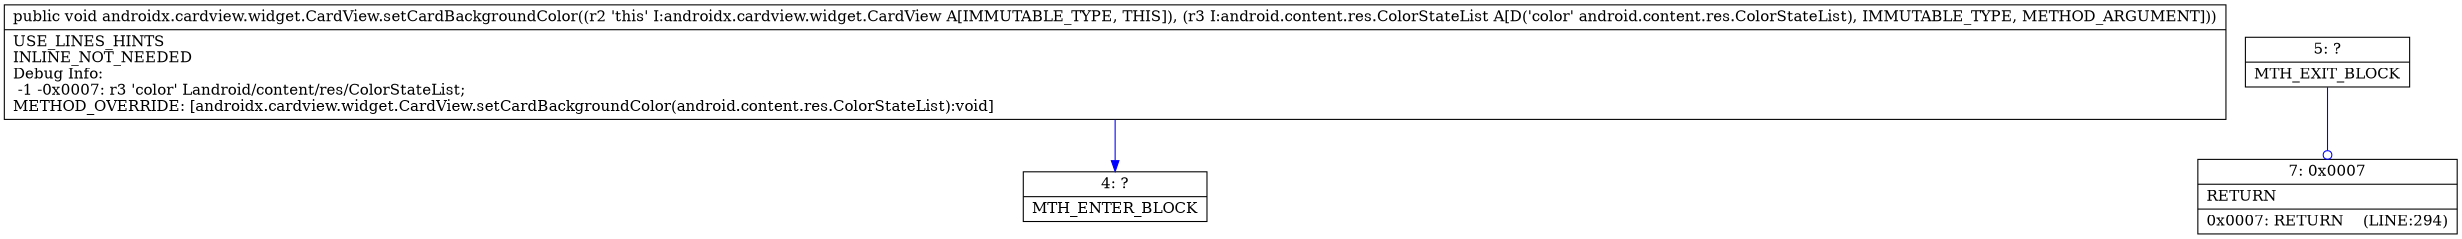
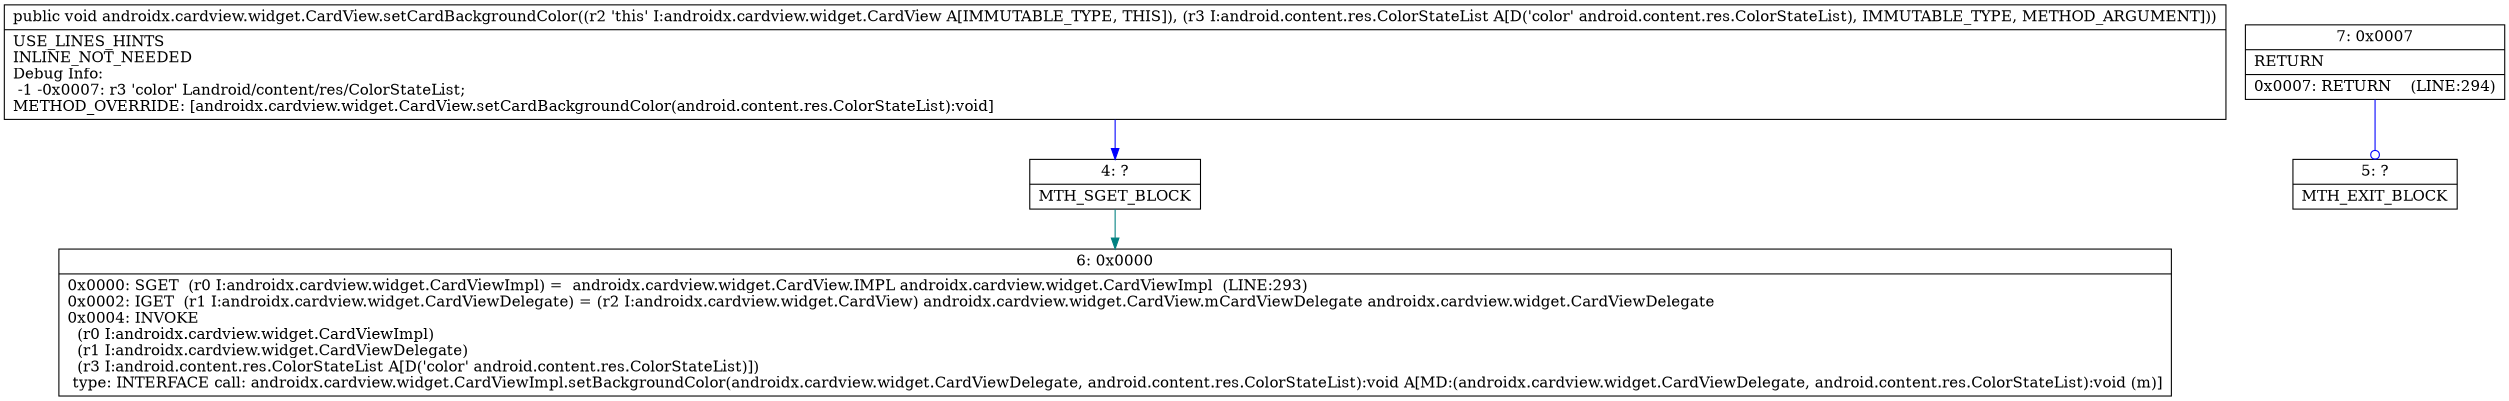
(2328, 119) -> (2375, 125)
(1115, 209) -> (1115, 196)
none -> (1115, 323)
